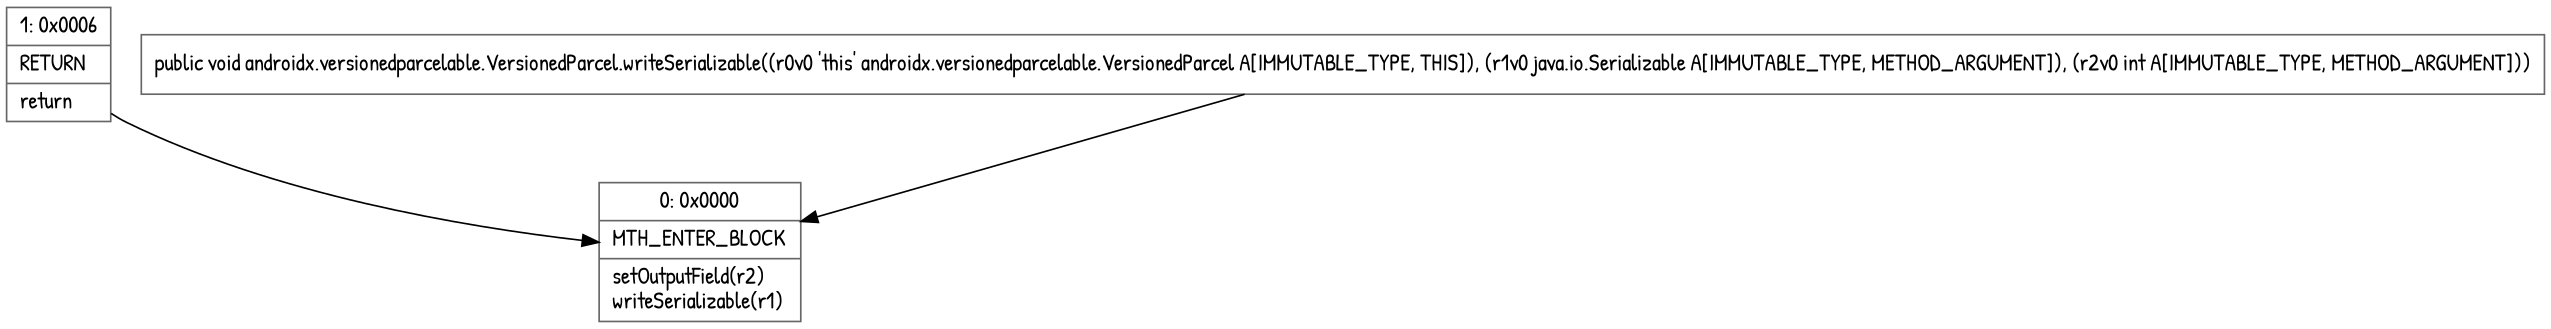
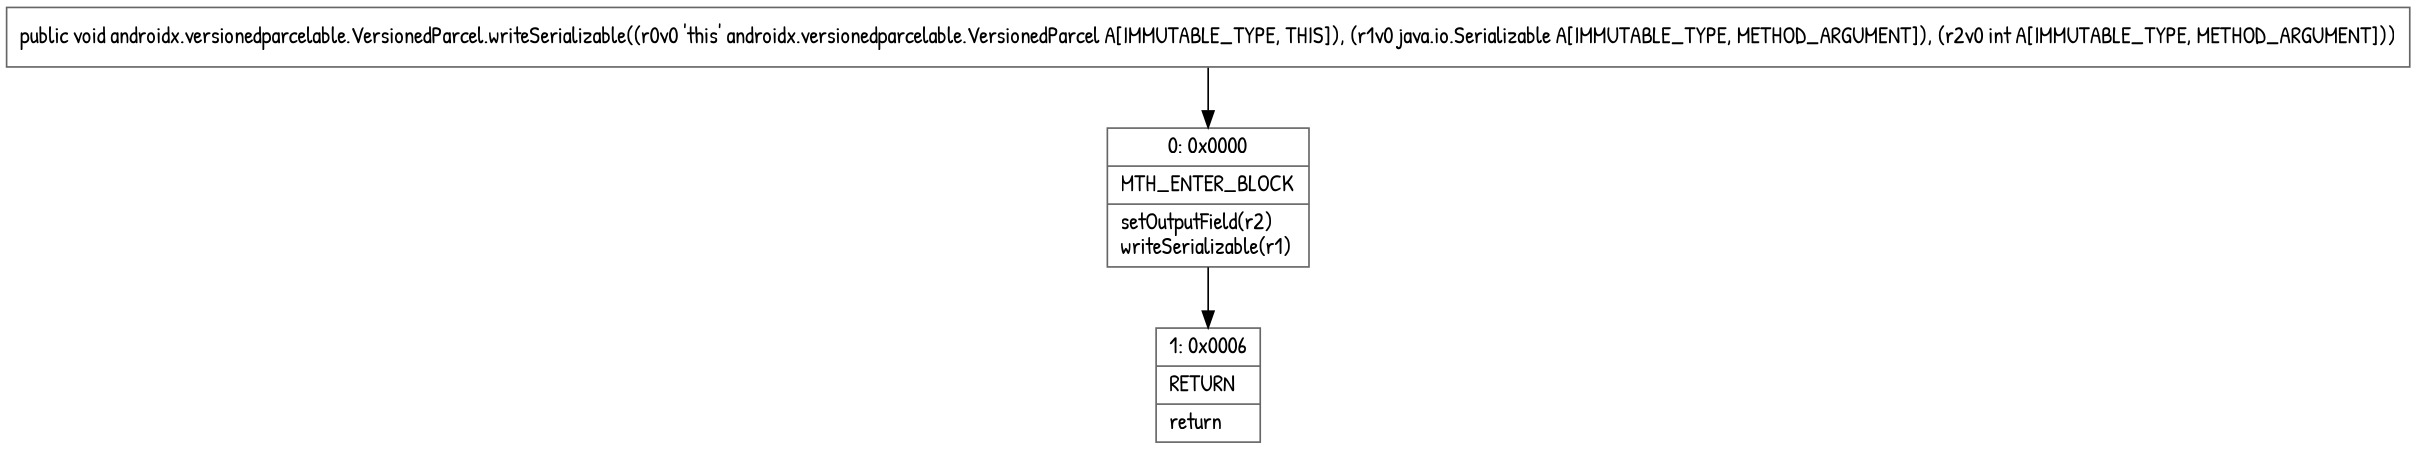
(341, 197) -> (1208, 289)
